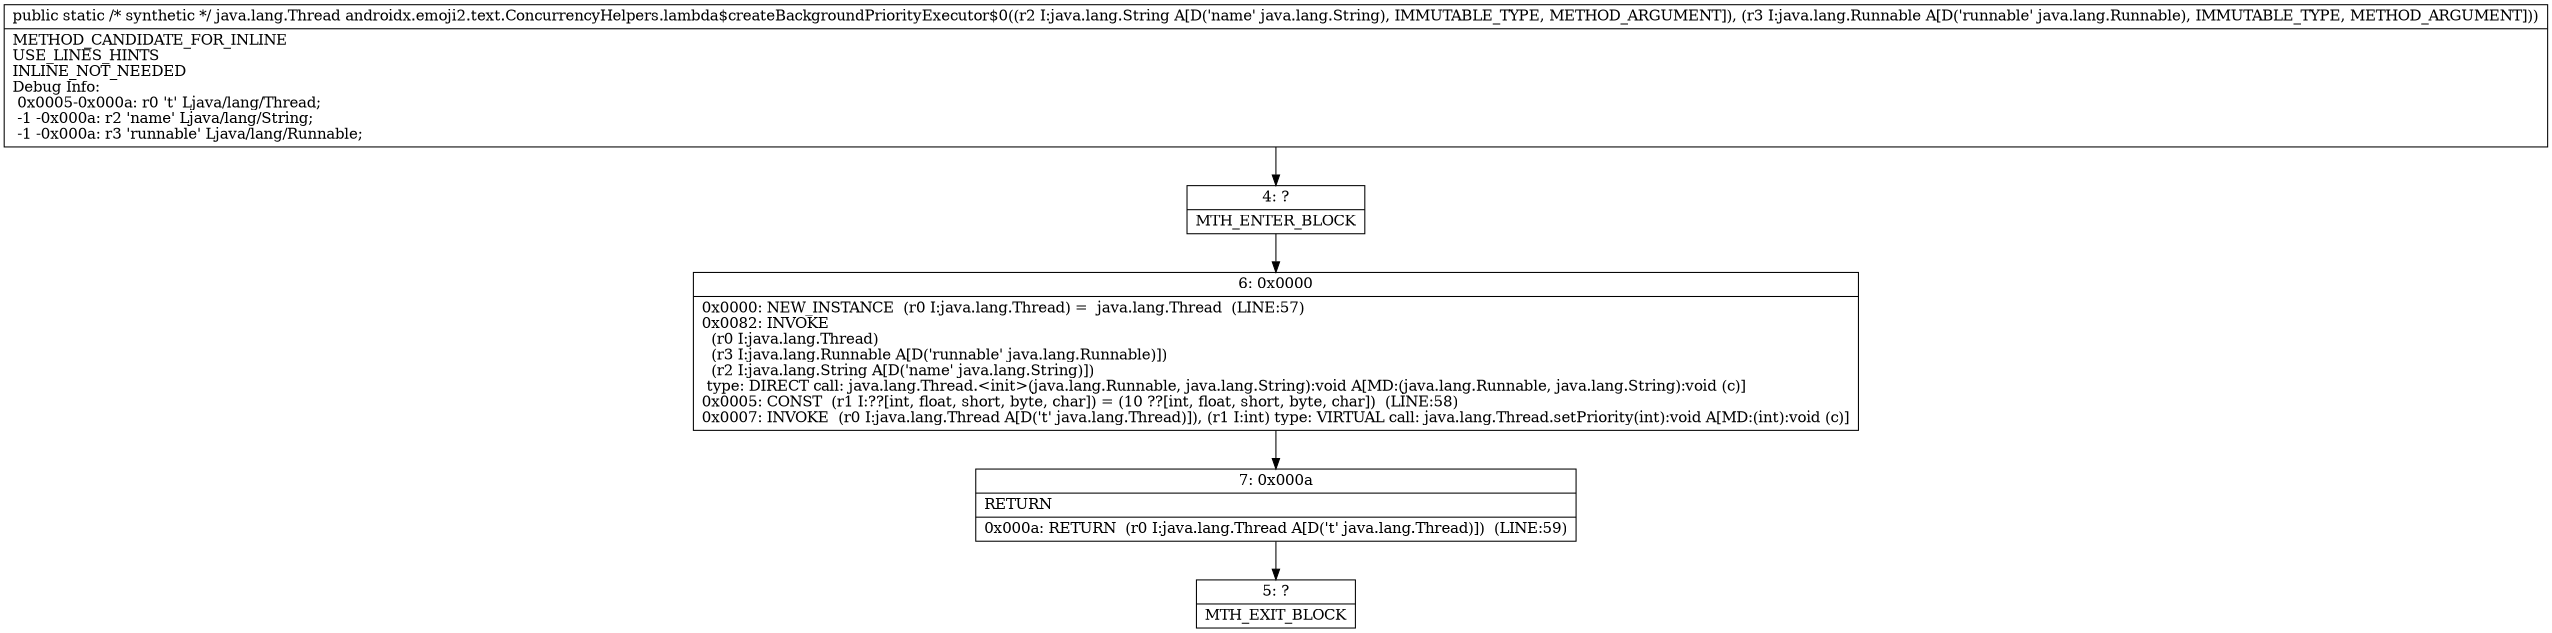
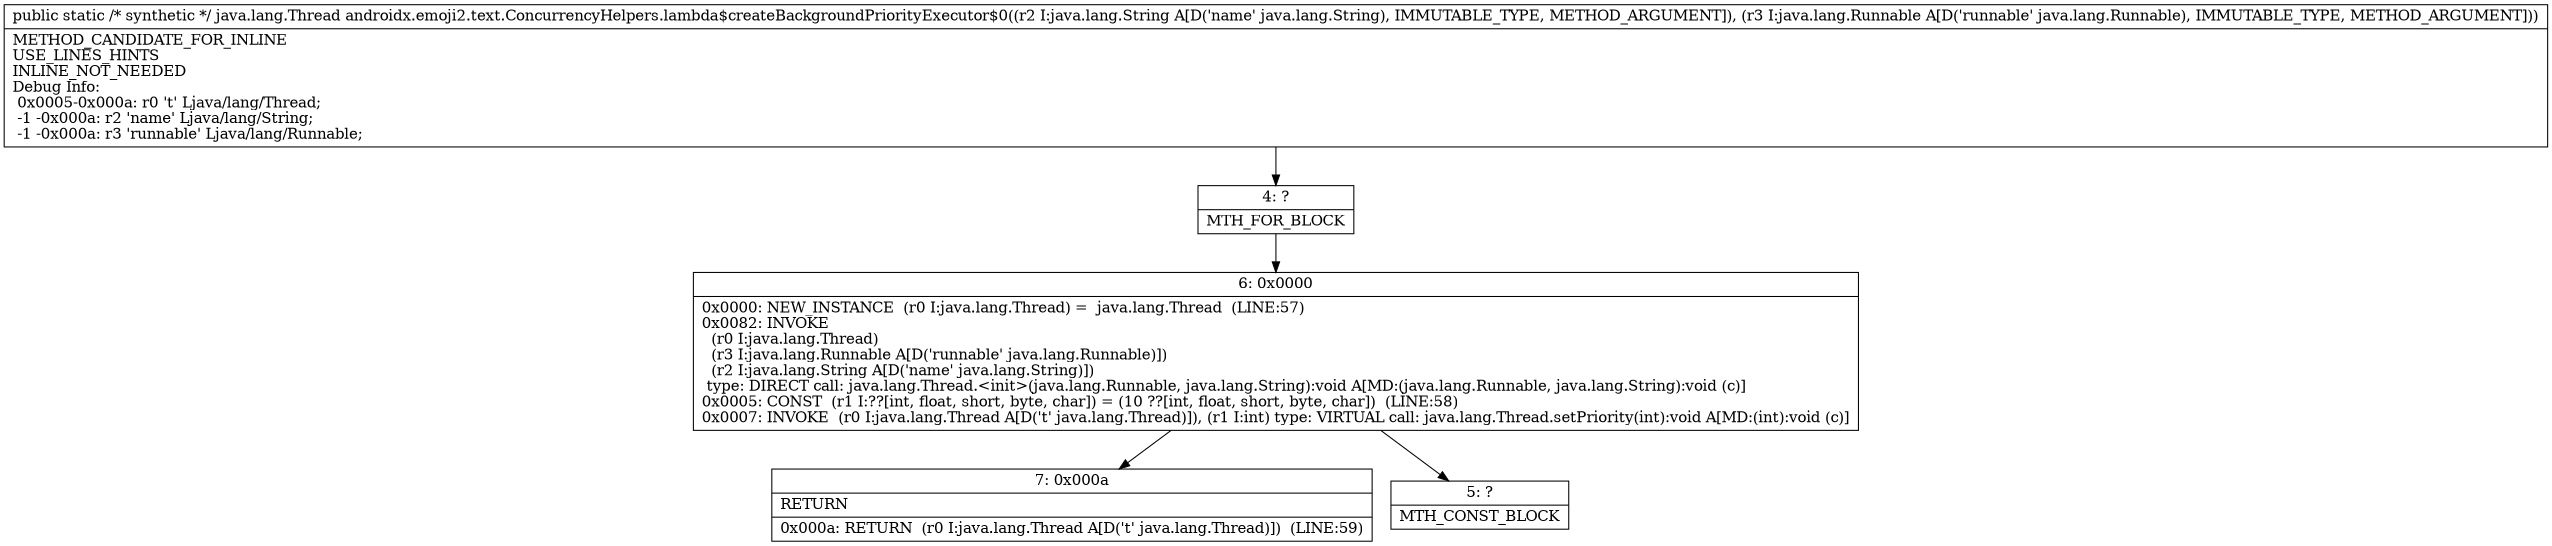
(1276, 221) -> (1276, 221)
(1276, 555) -> (1411, 453)
(1276, 615) -> (1480, 517)
